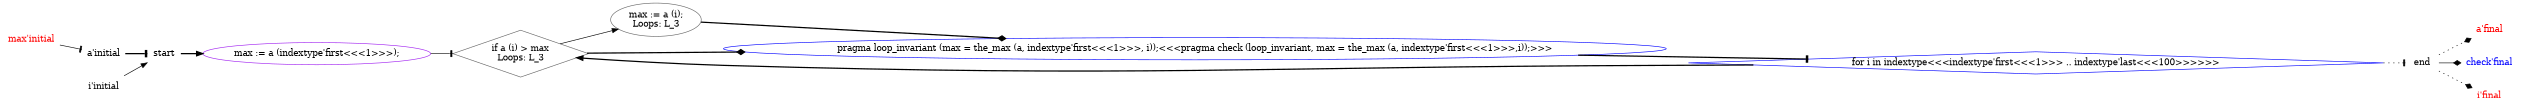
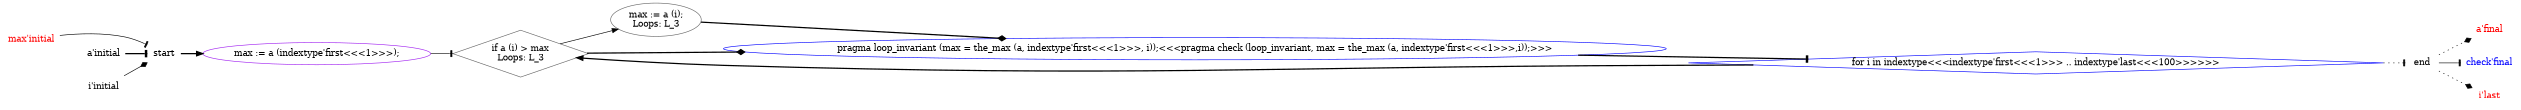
(69, 47) -> (103, 34)
(2448, 63) -> (2448, 63)
(133, 71) -> (133, 71)
(2489, 96) -> (2489, 96)
